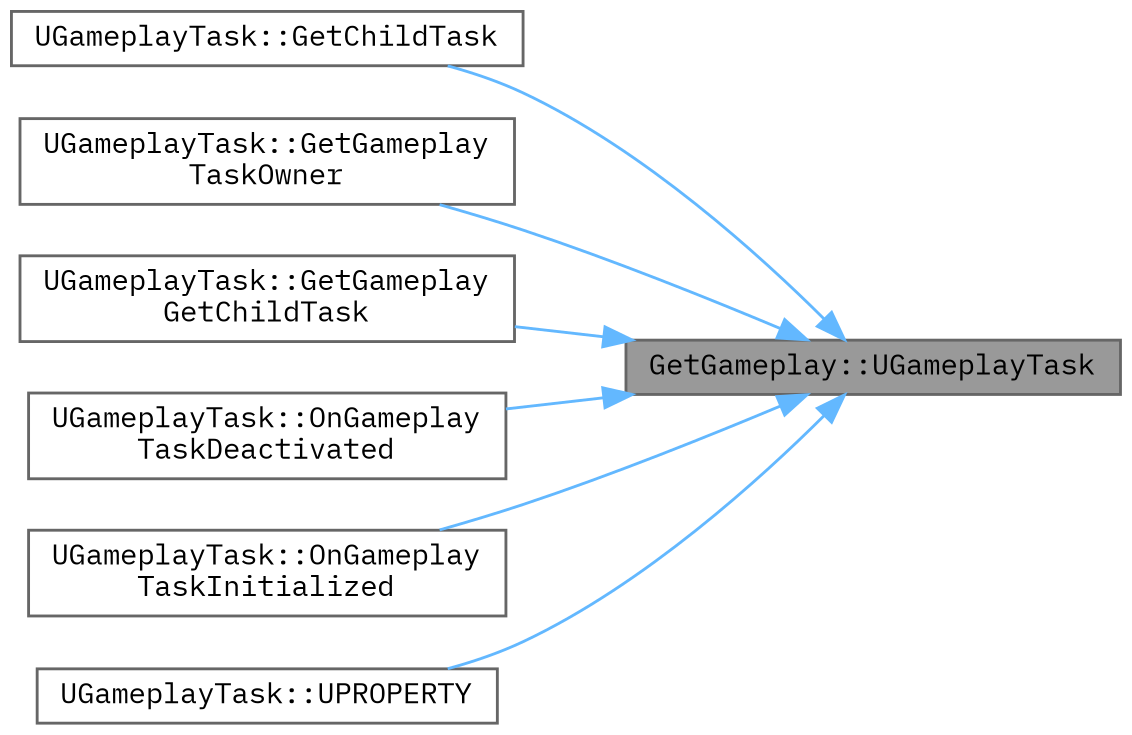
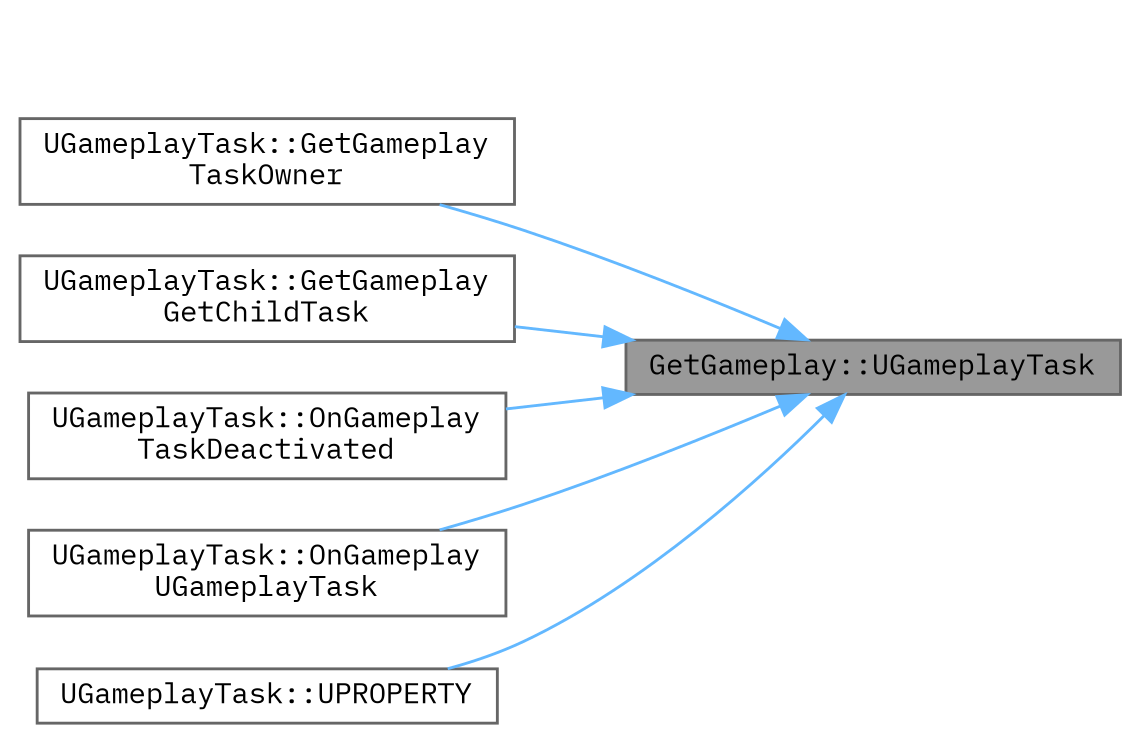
(267, 39) -> none
(267, 573) -> (267, 573)
